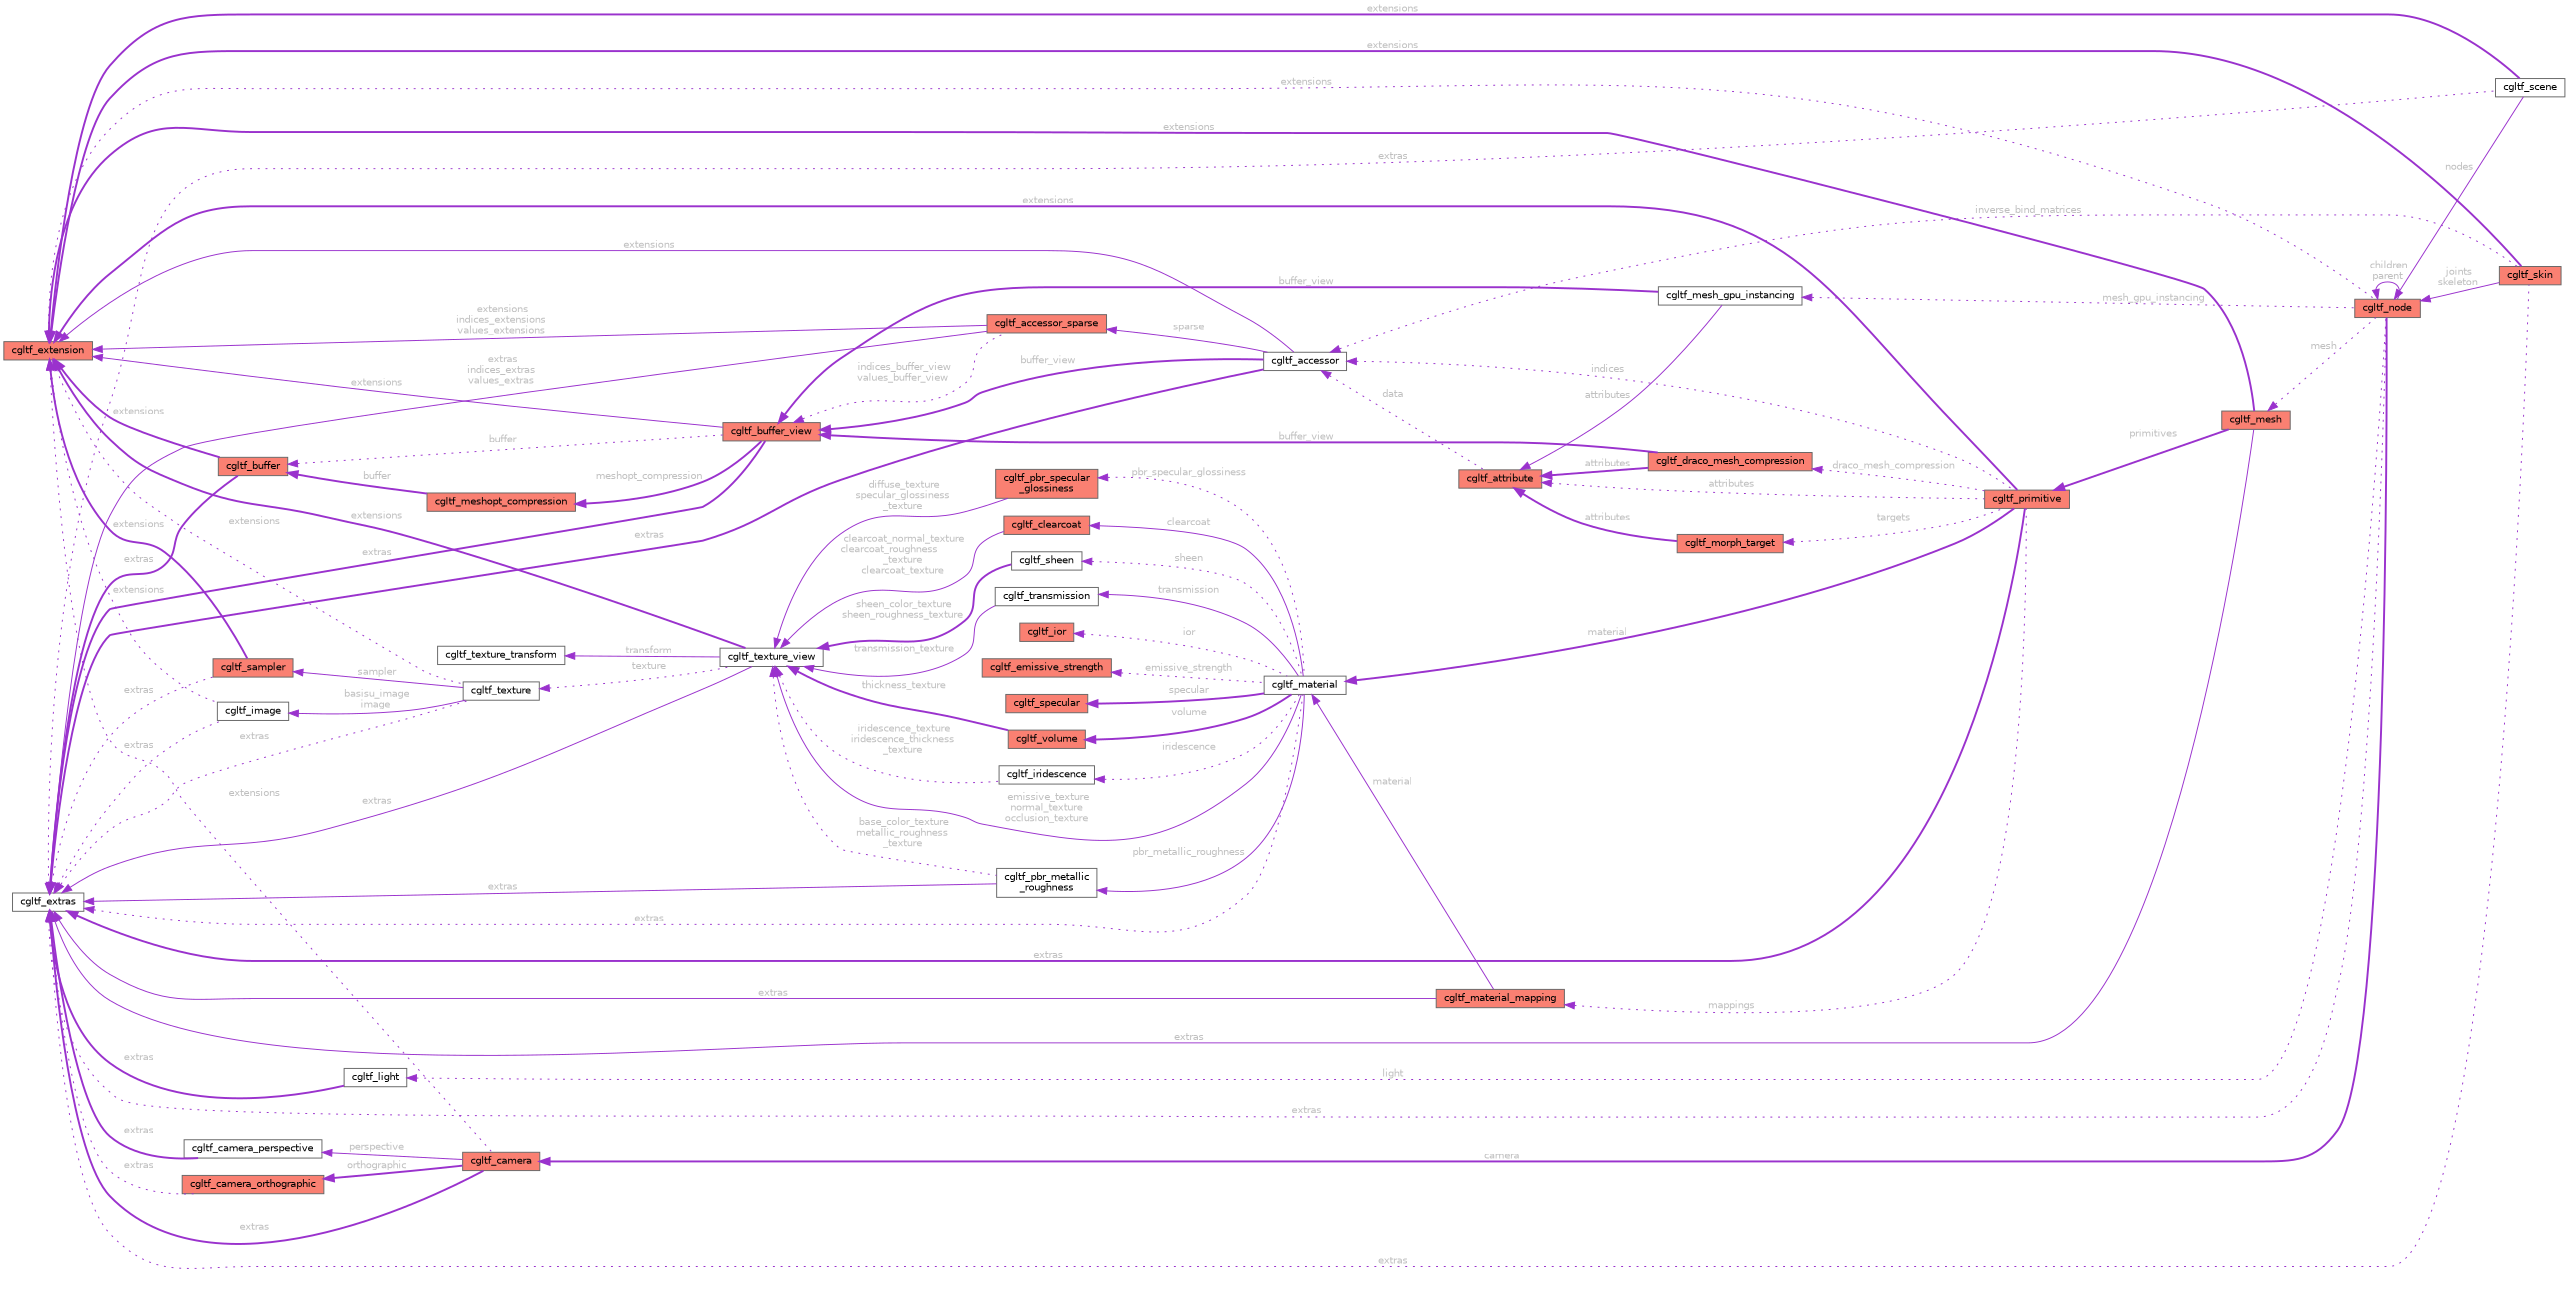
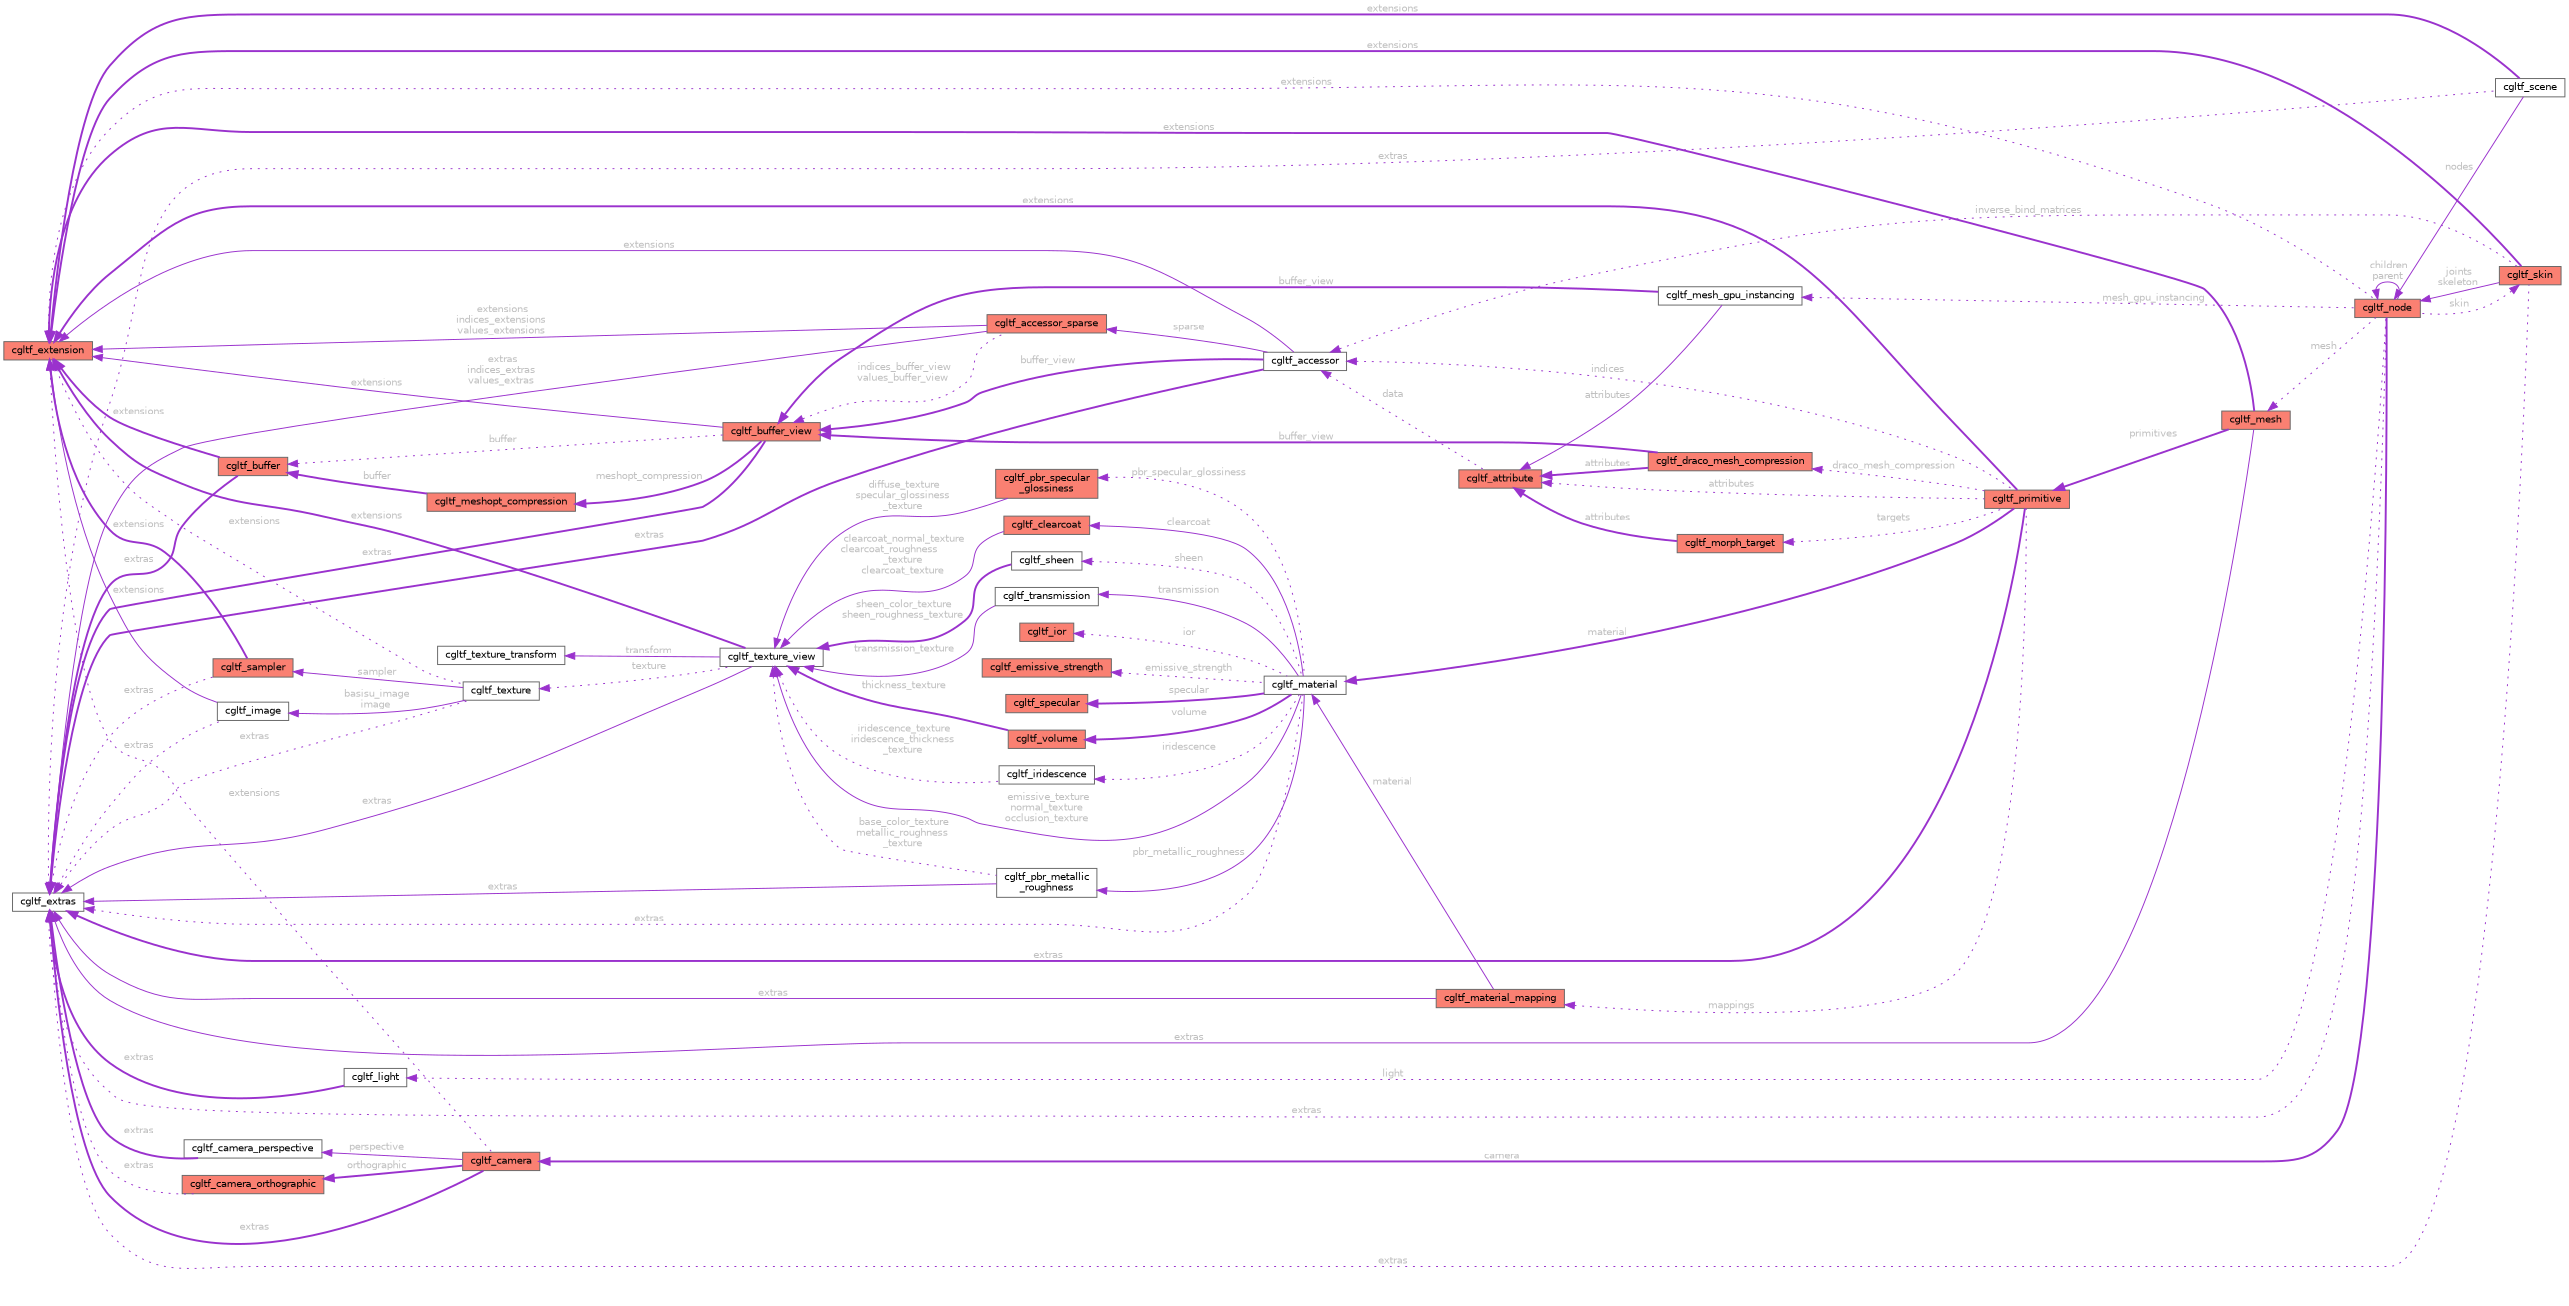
none -> (2469, 312)
(88, 541) -> (88, 541)
